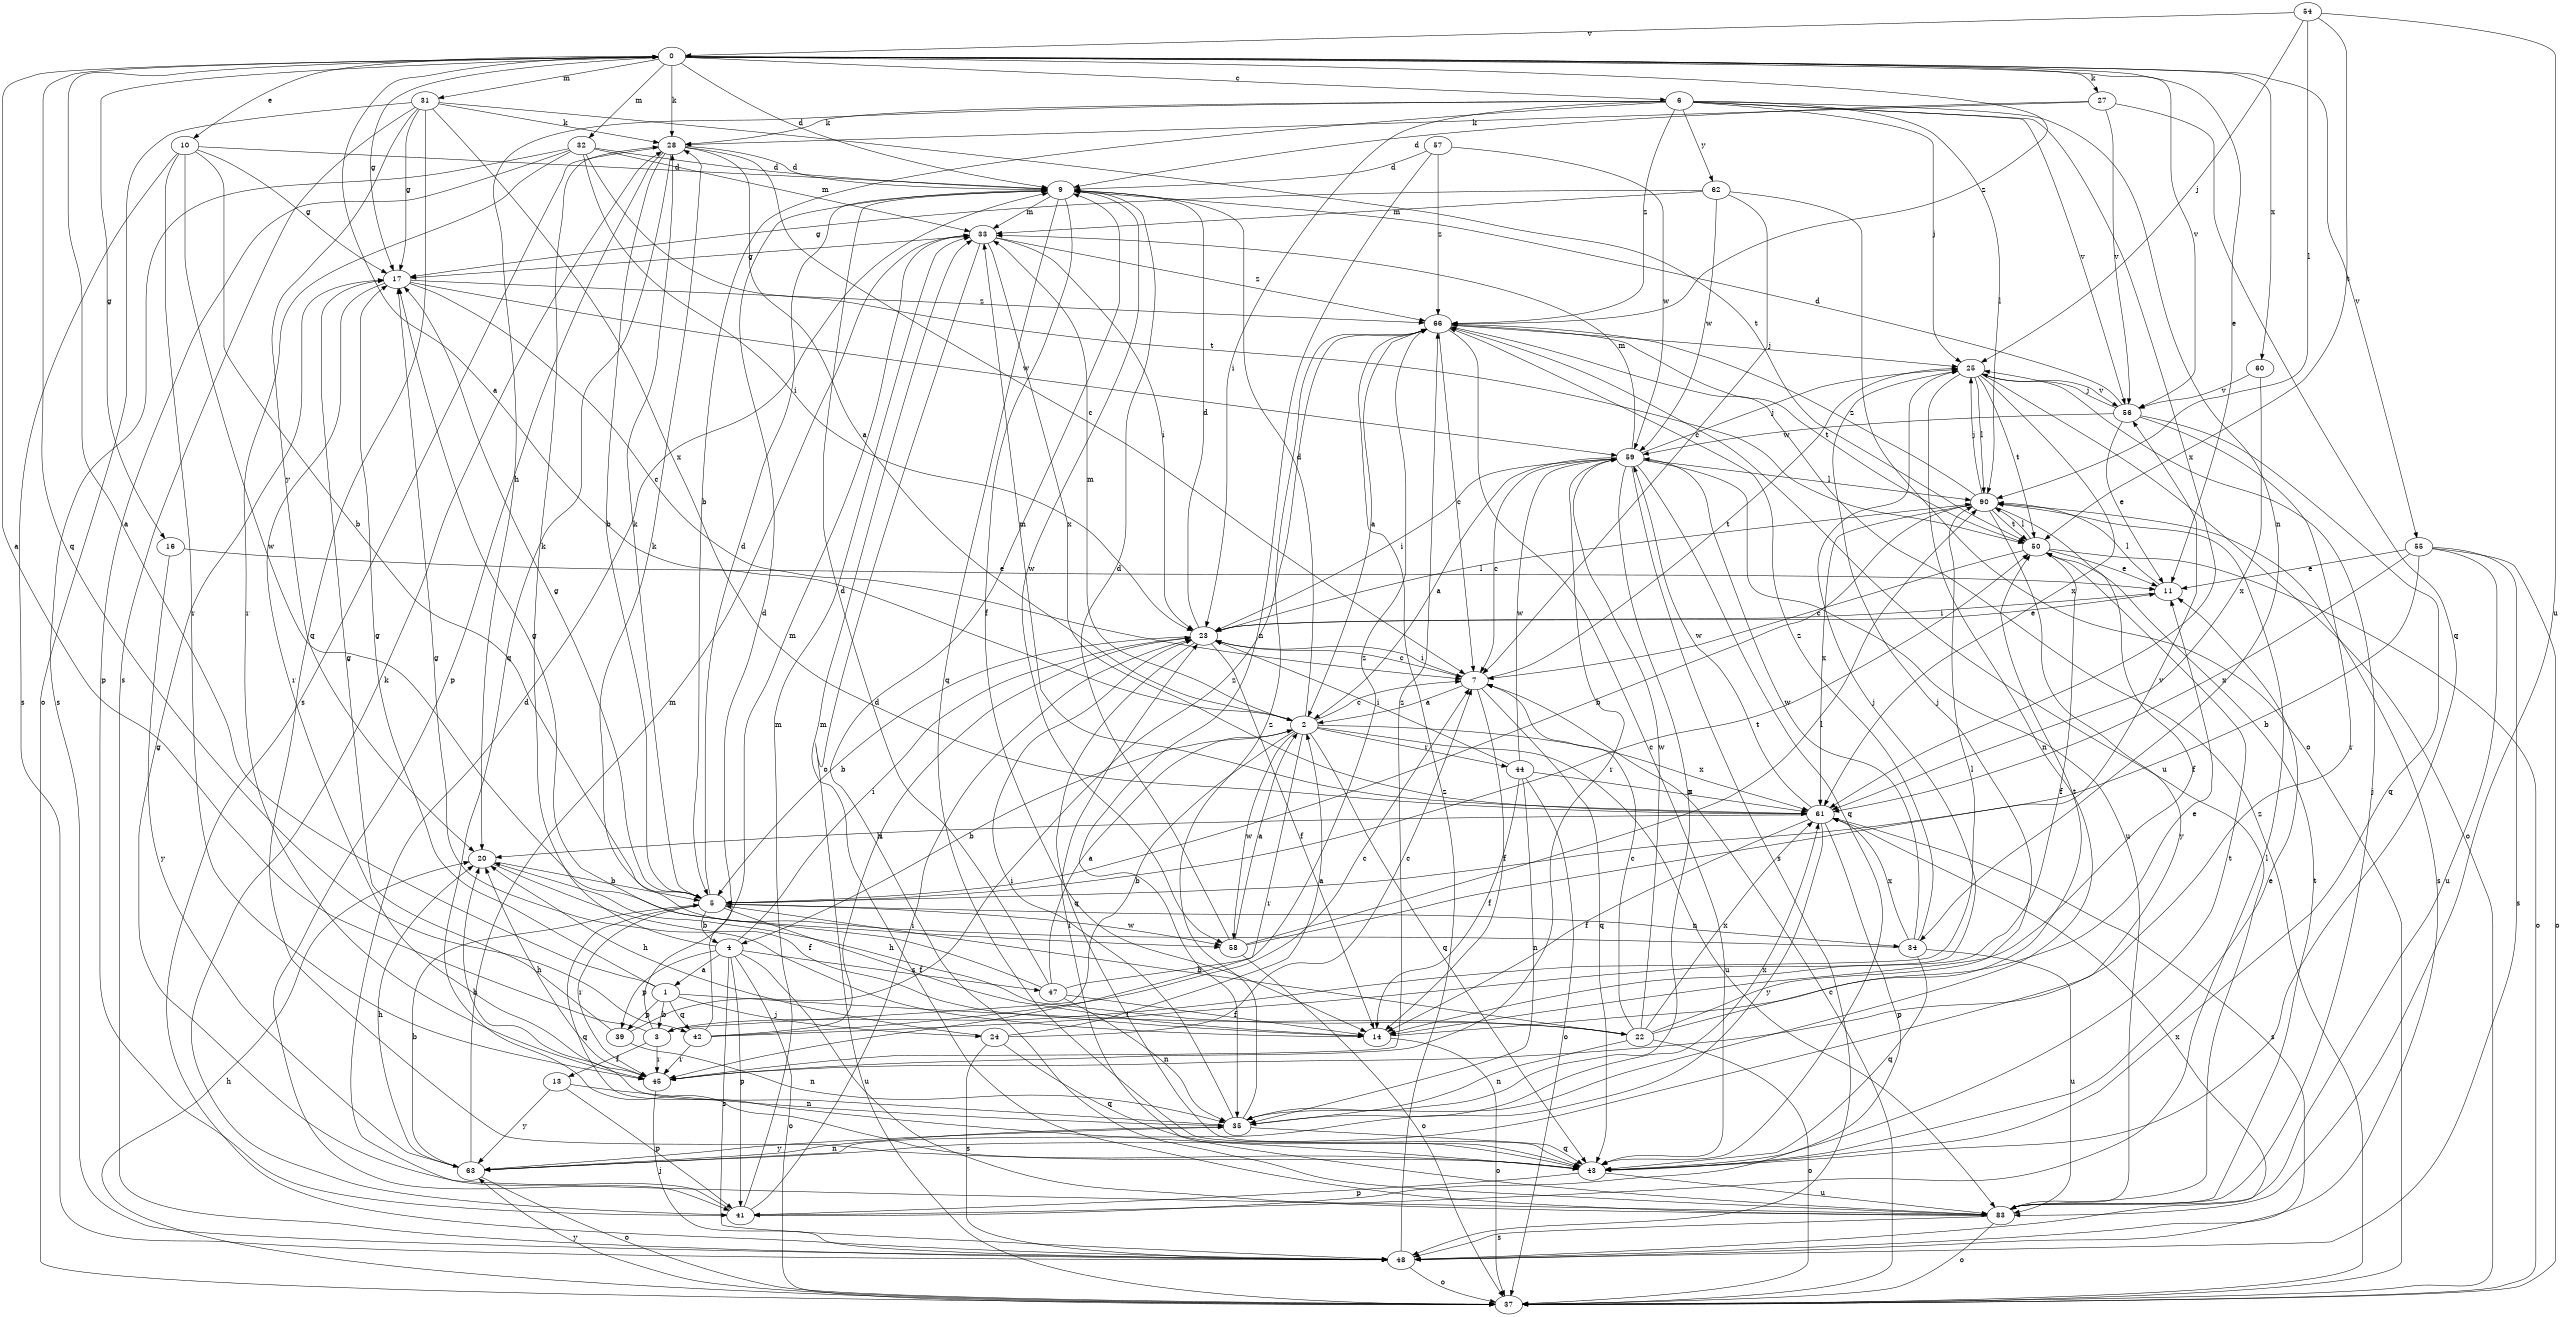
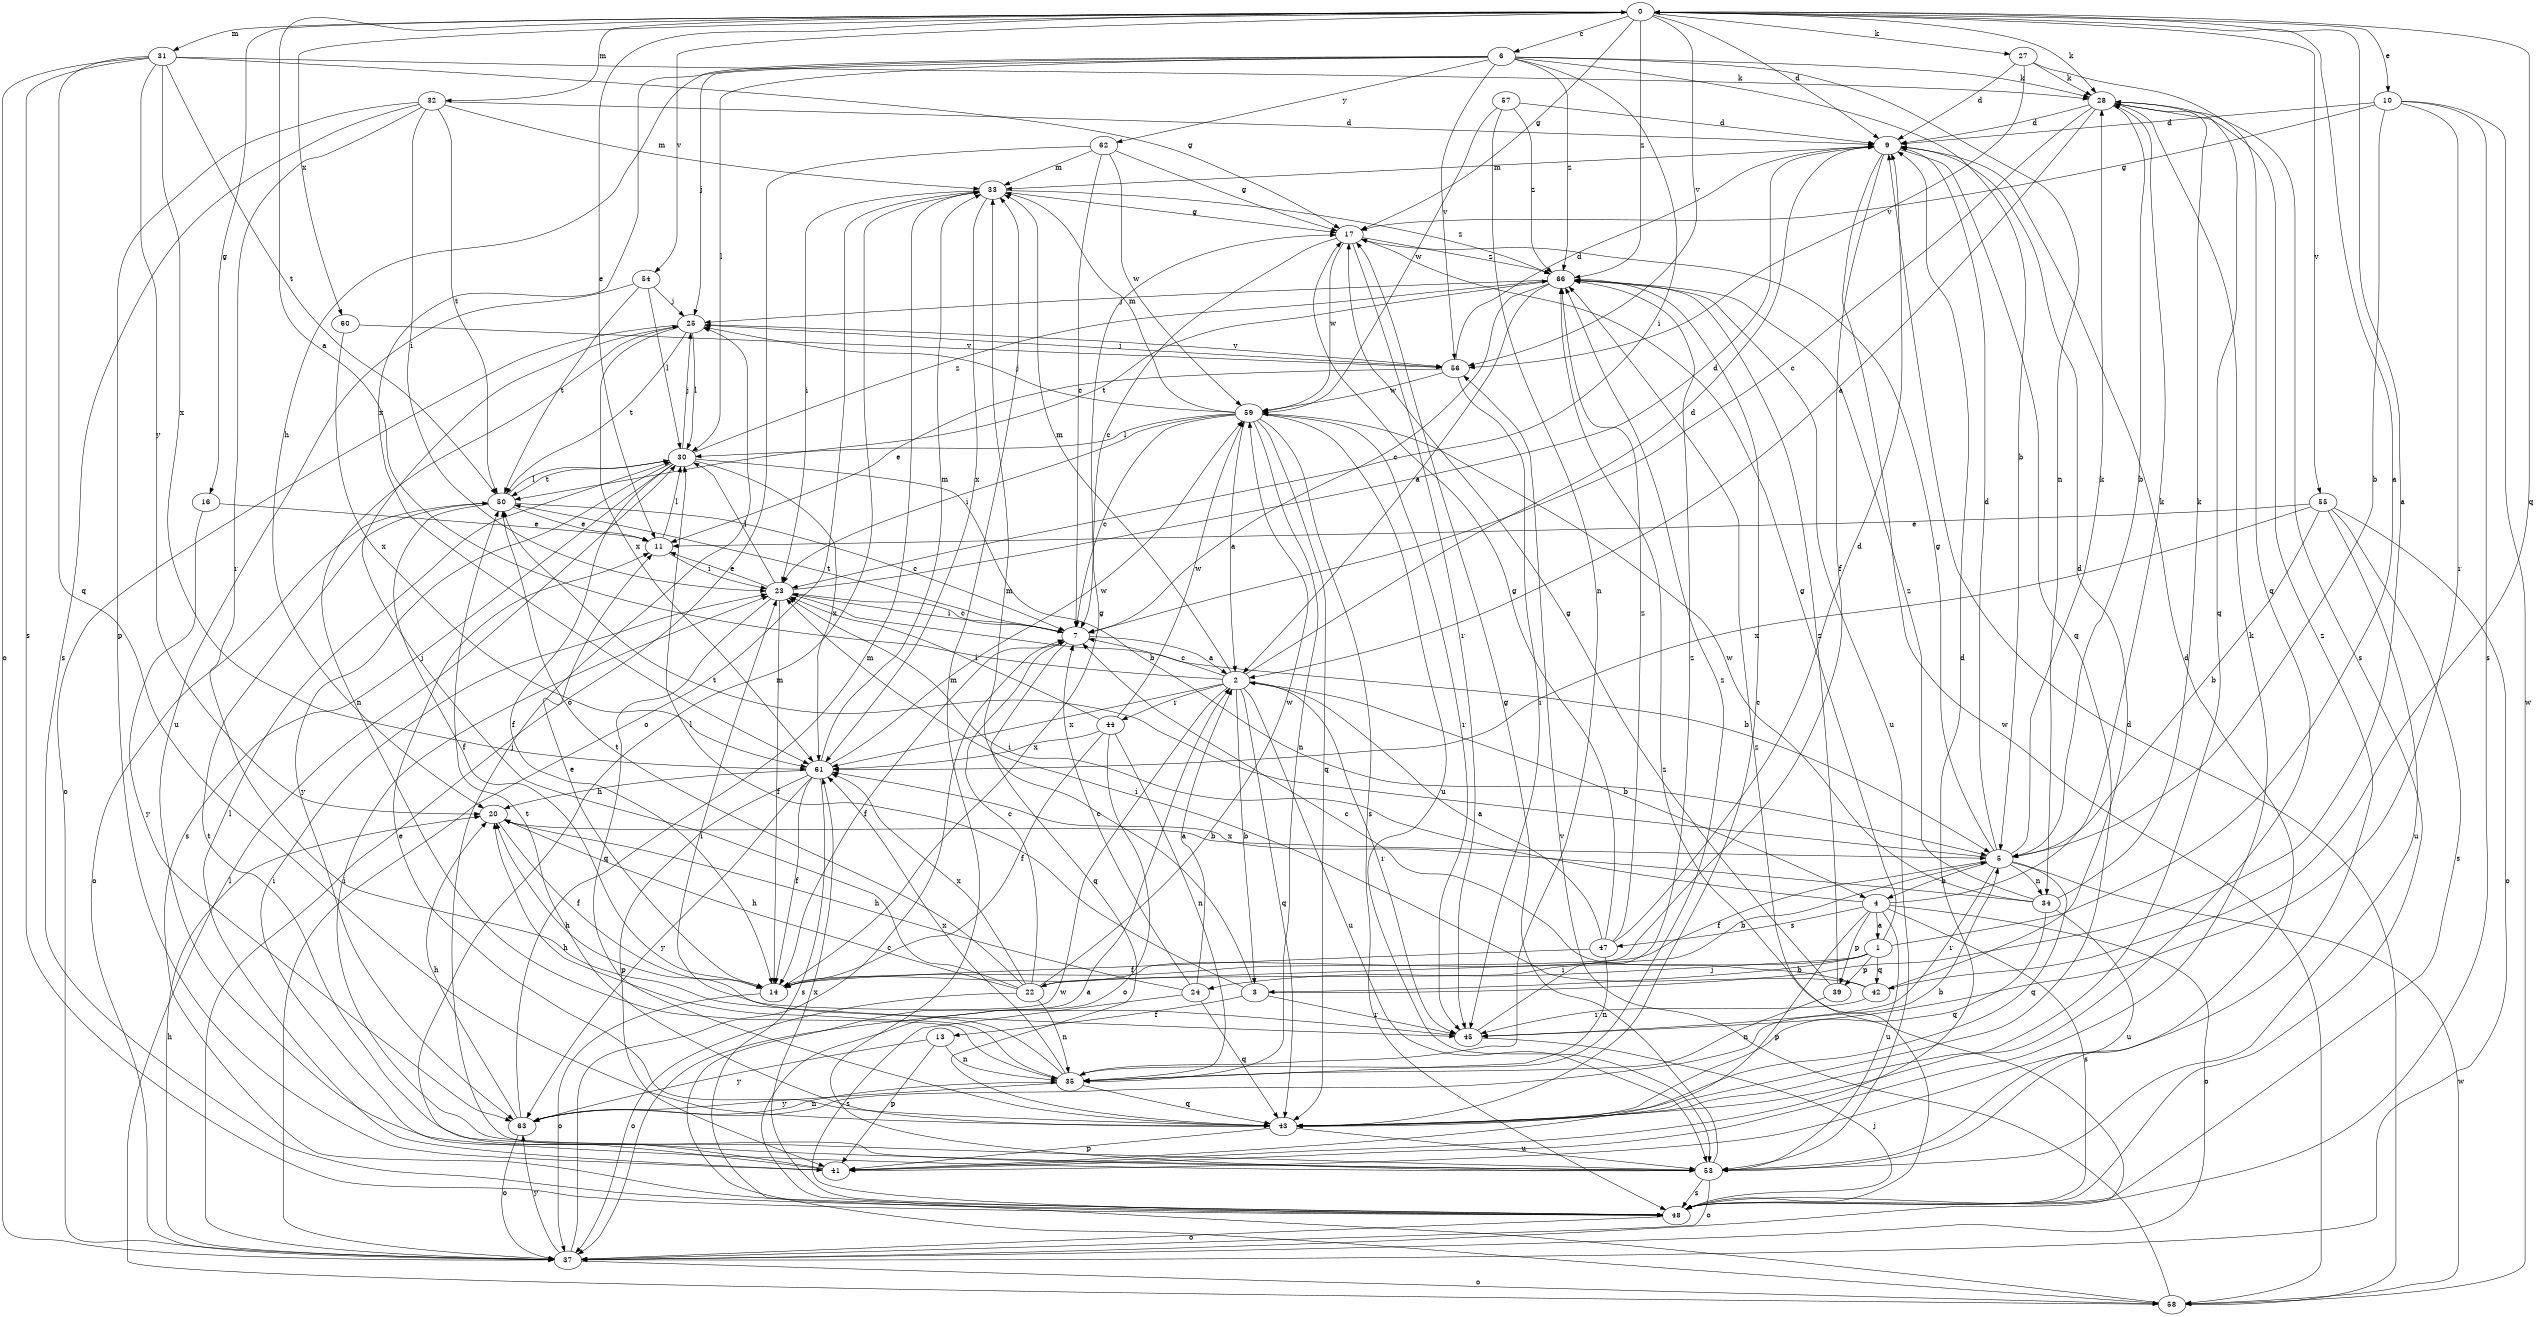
(1492, 34) -> (1042, 28)
(1984, 502) -> (682, 458)
(1725, 523) -> (793, 564)
(453, 681) -> (2323, 636)
(2284, 936) -> none
(1684, 969) -> none
(1392, 1095) -> (1367, 1283)
(2001, 1216) -> (1709, 1171)
